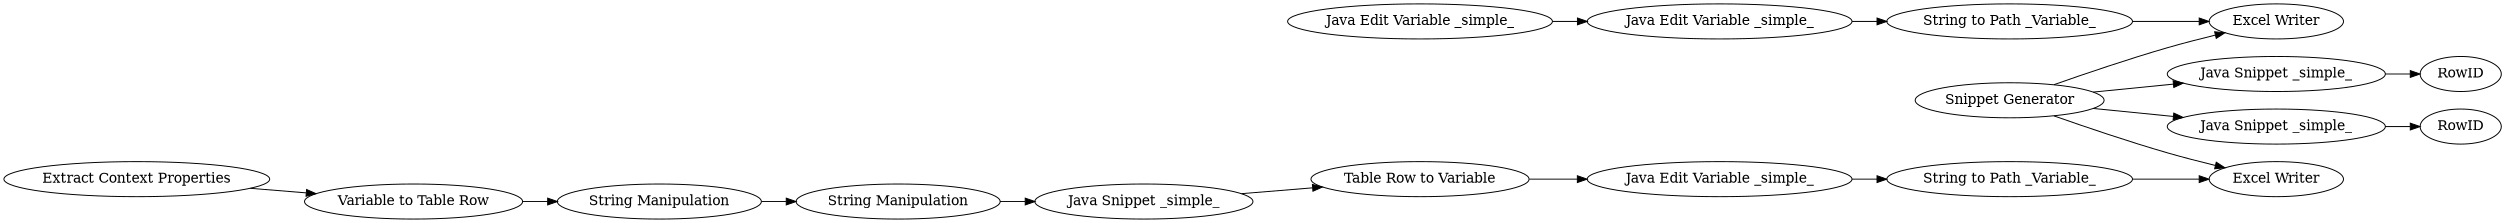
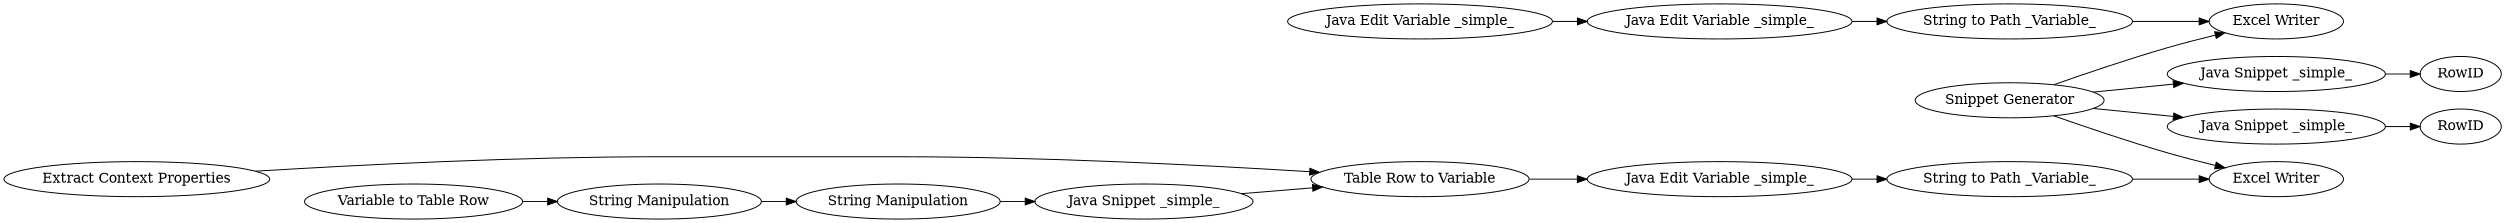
(278, 191) -> (782, 157)
